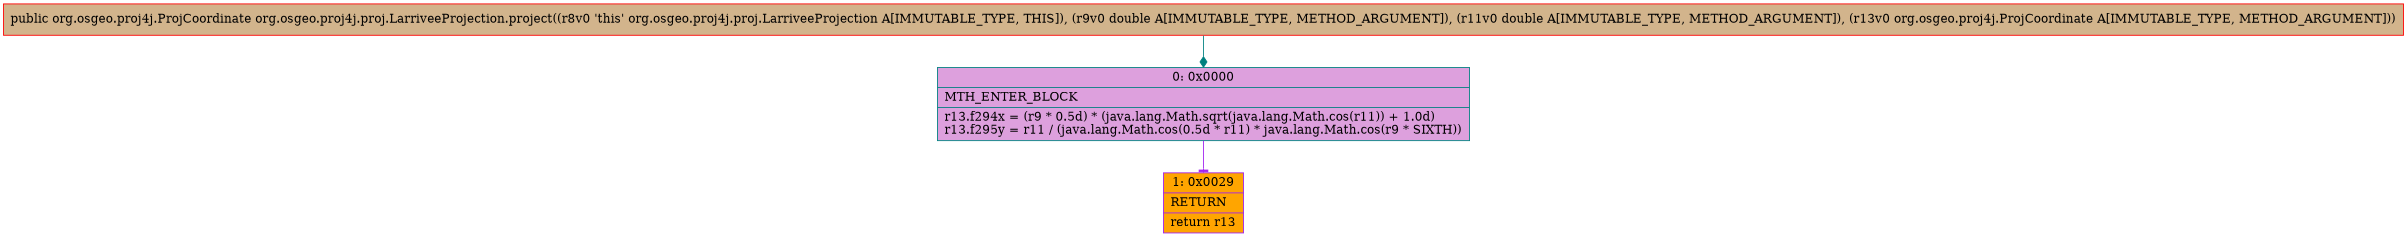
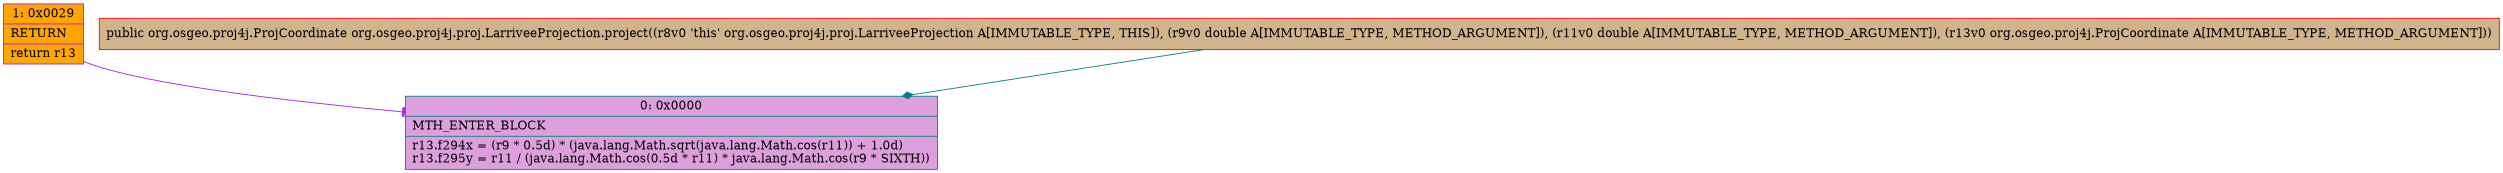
(1203, 154) -> (241, 94)
